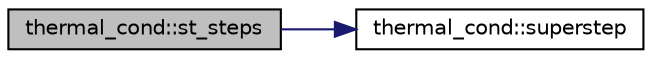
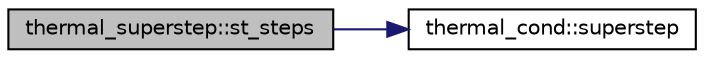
(145, 29) -> (171, 29)
